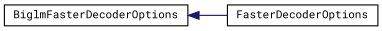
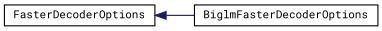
(213, 15) -> (180, 15)
